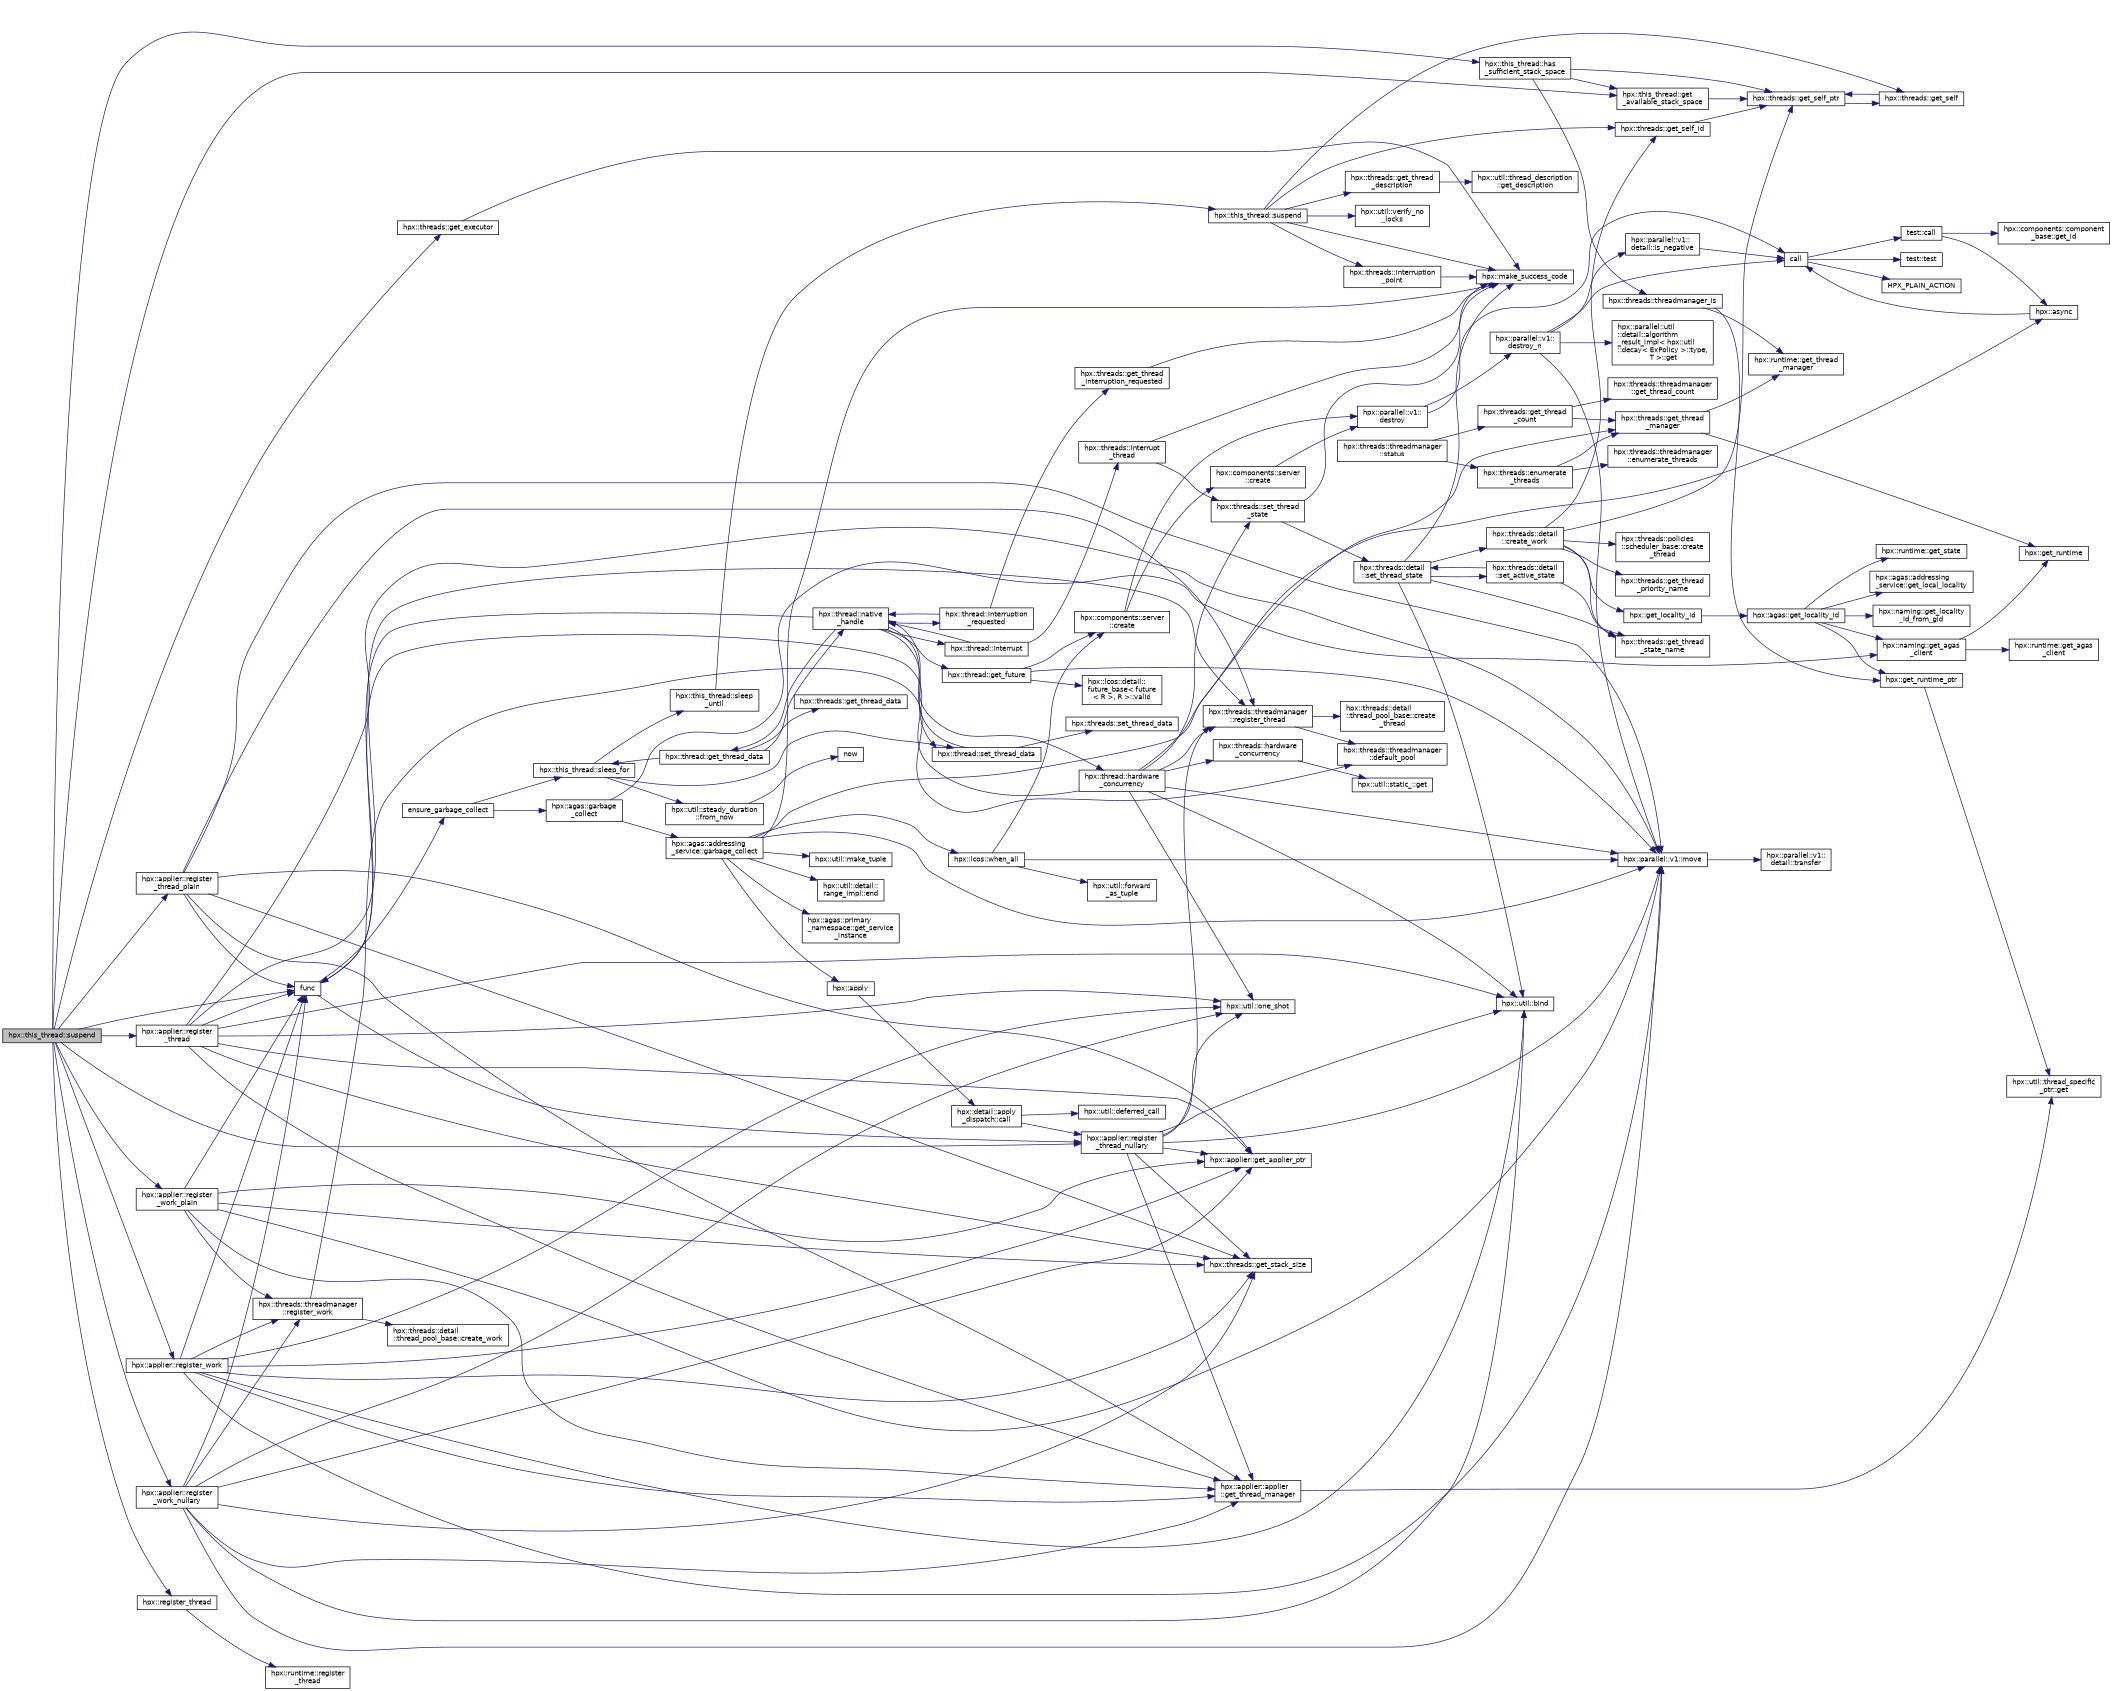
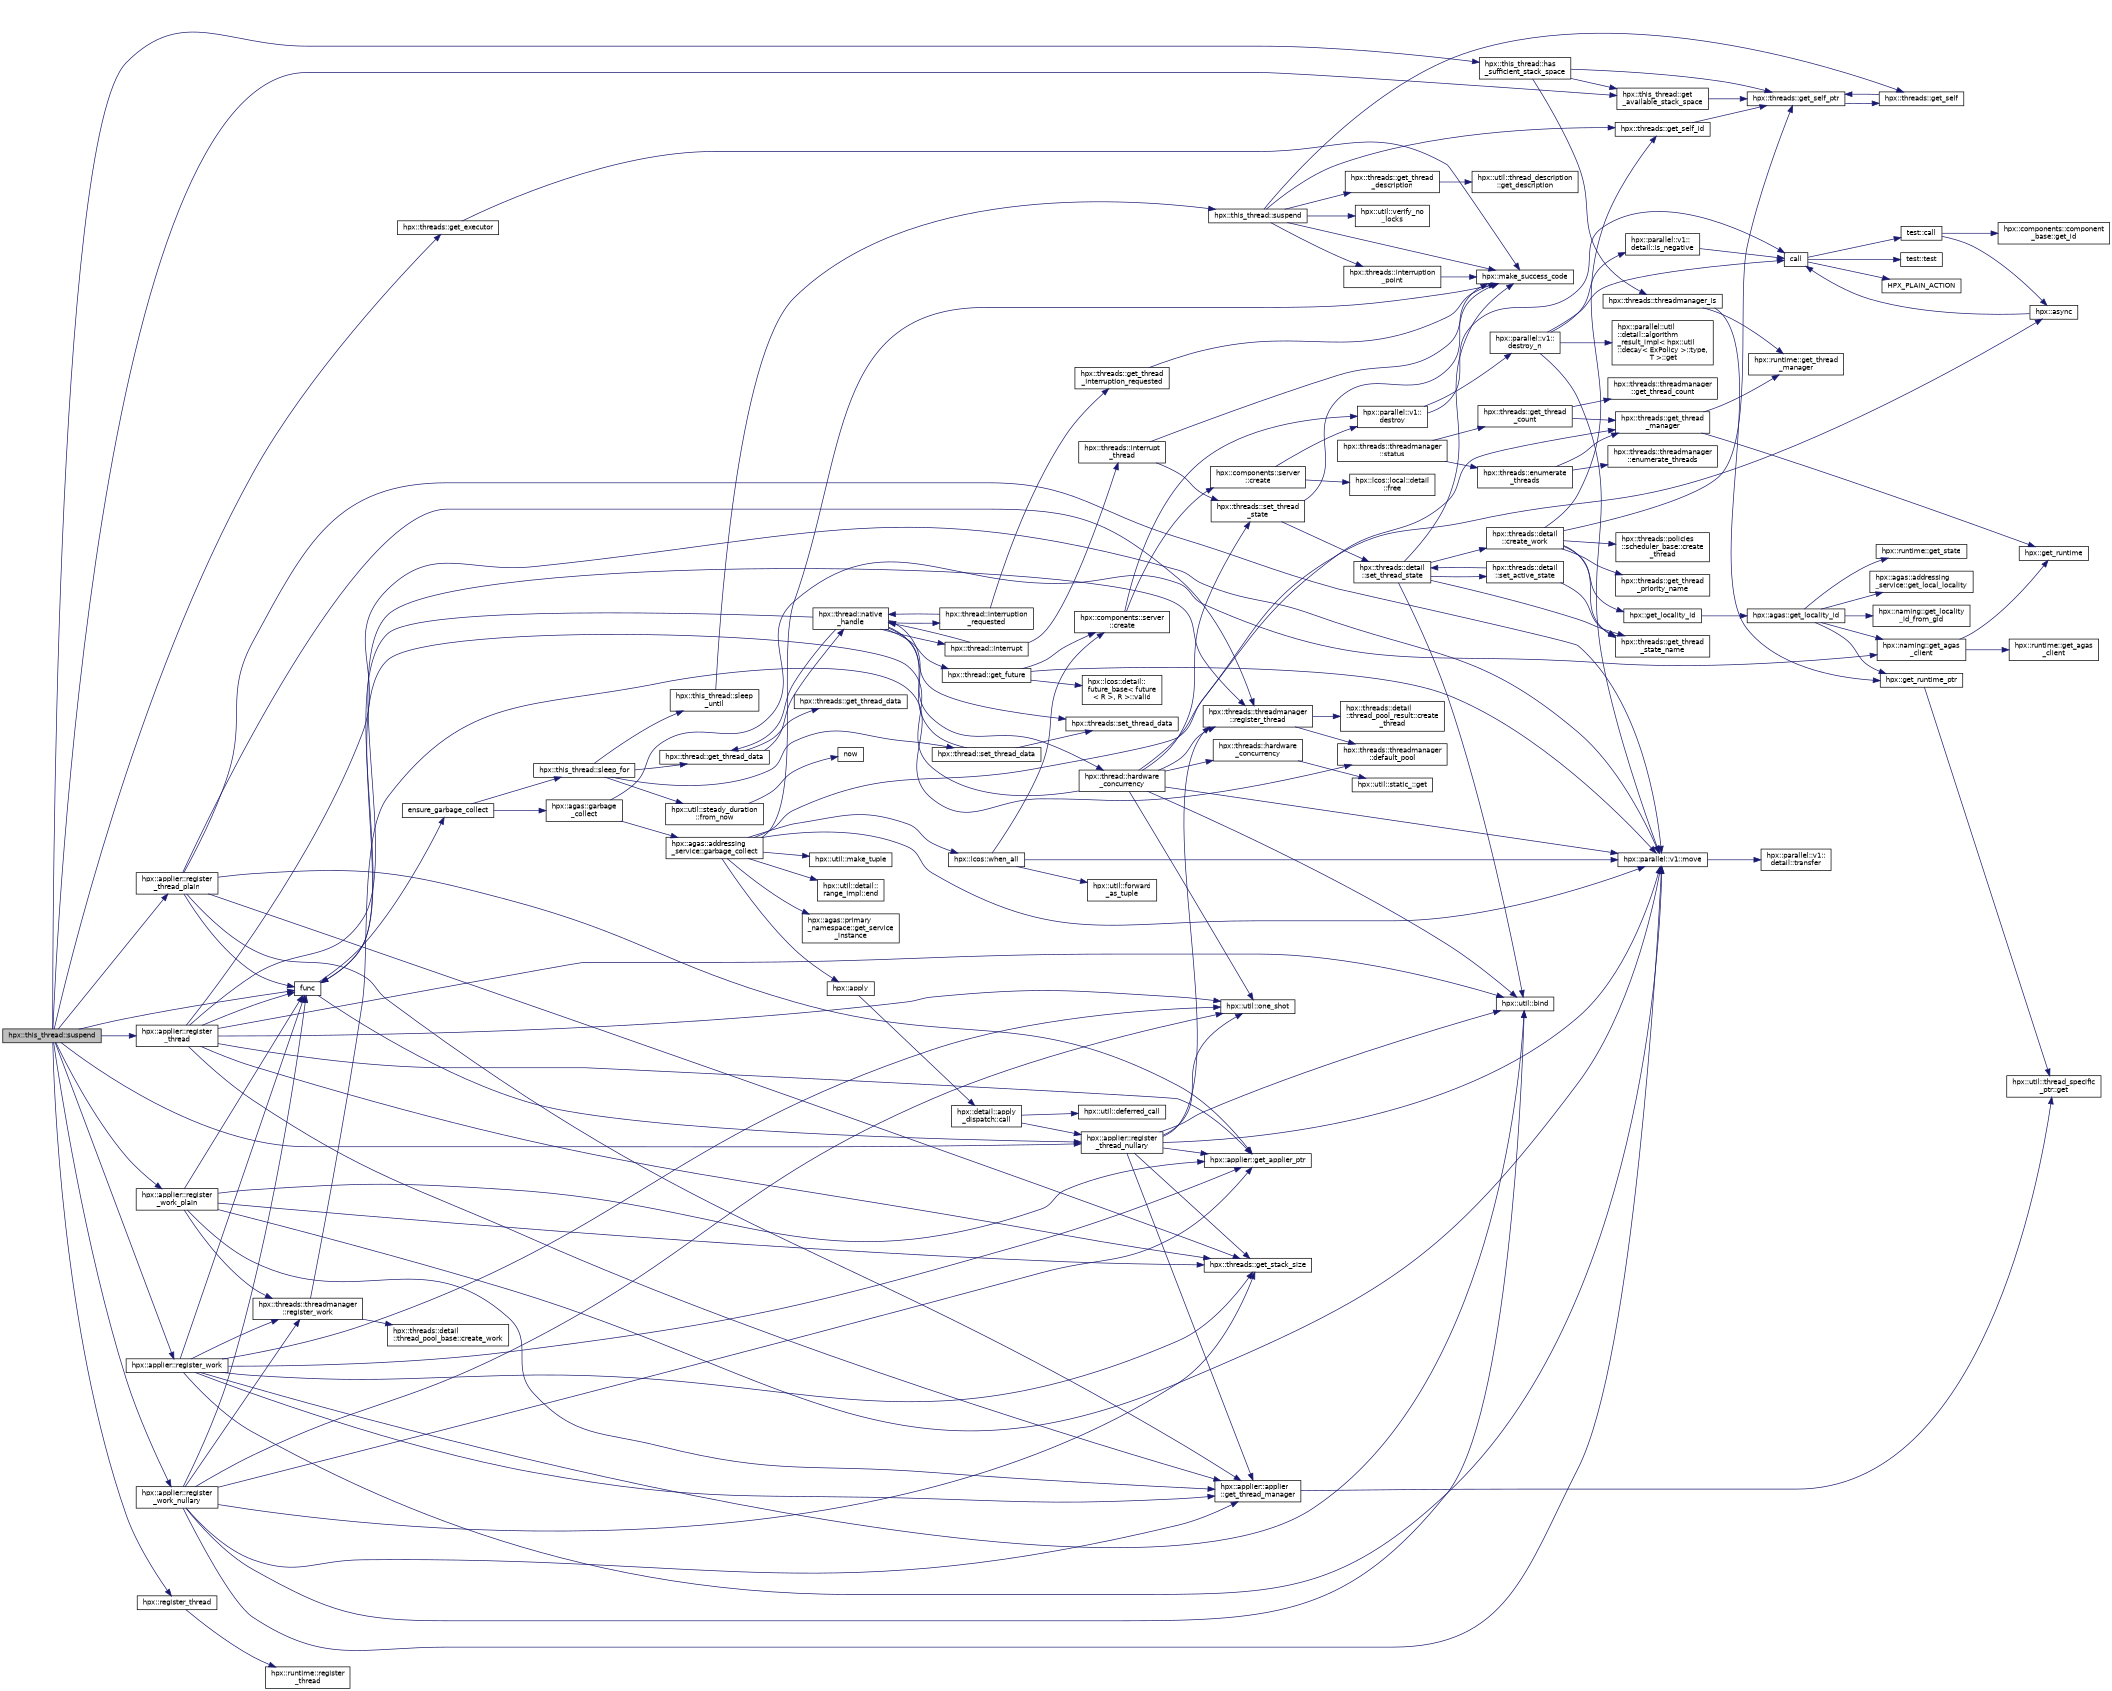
none -> (1392, 485)
(920, 677) -> (956, 699)
(1392, 716) -> (1392, 716)
(639, 760) -> (658, 768)
